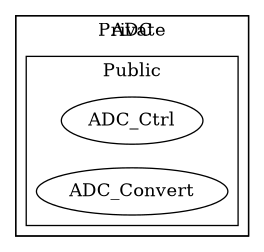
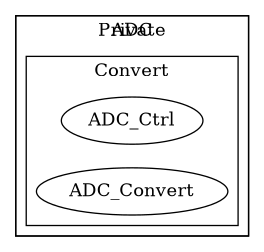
(132, 71) -> (132, 71)
